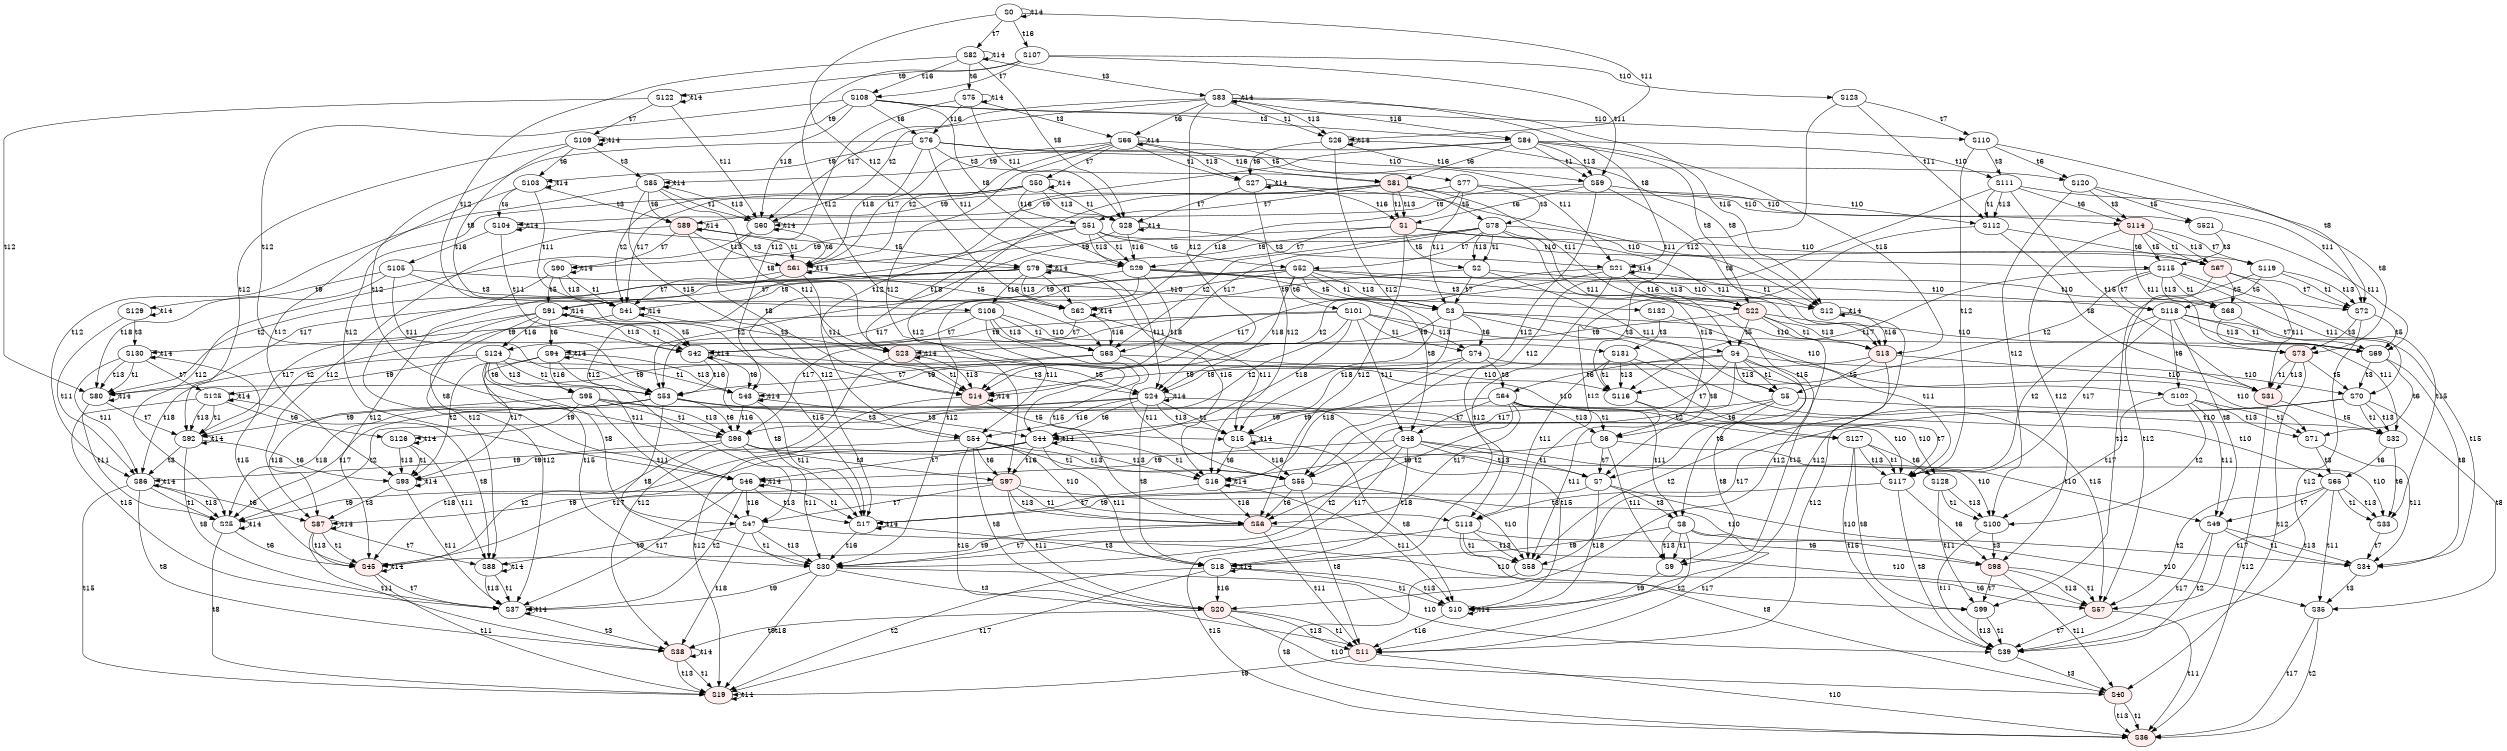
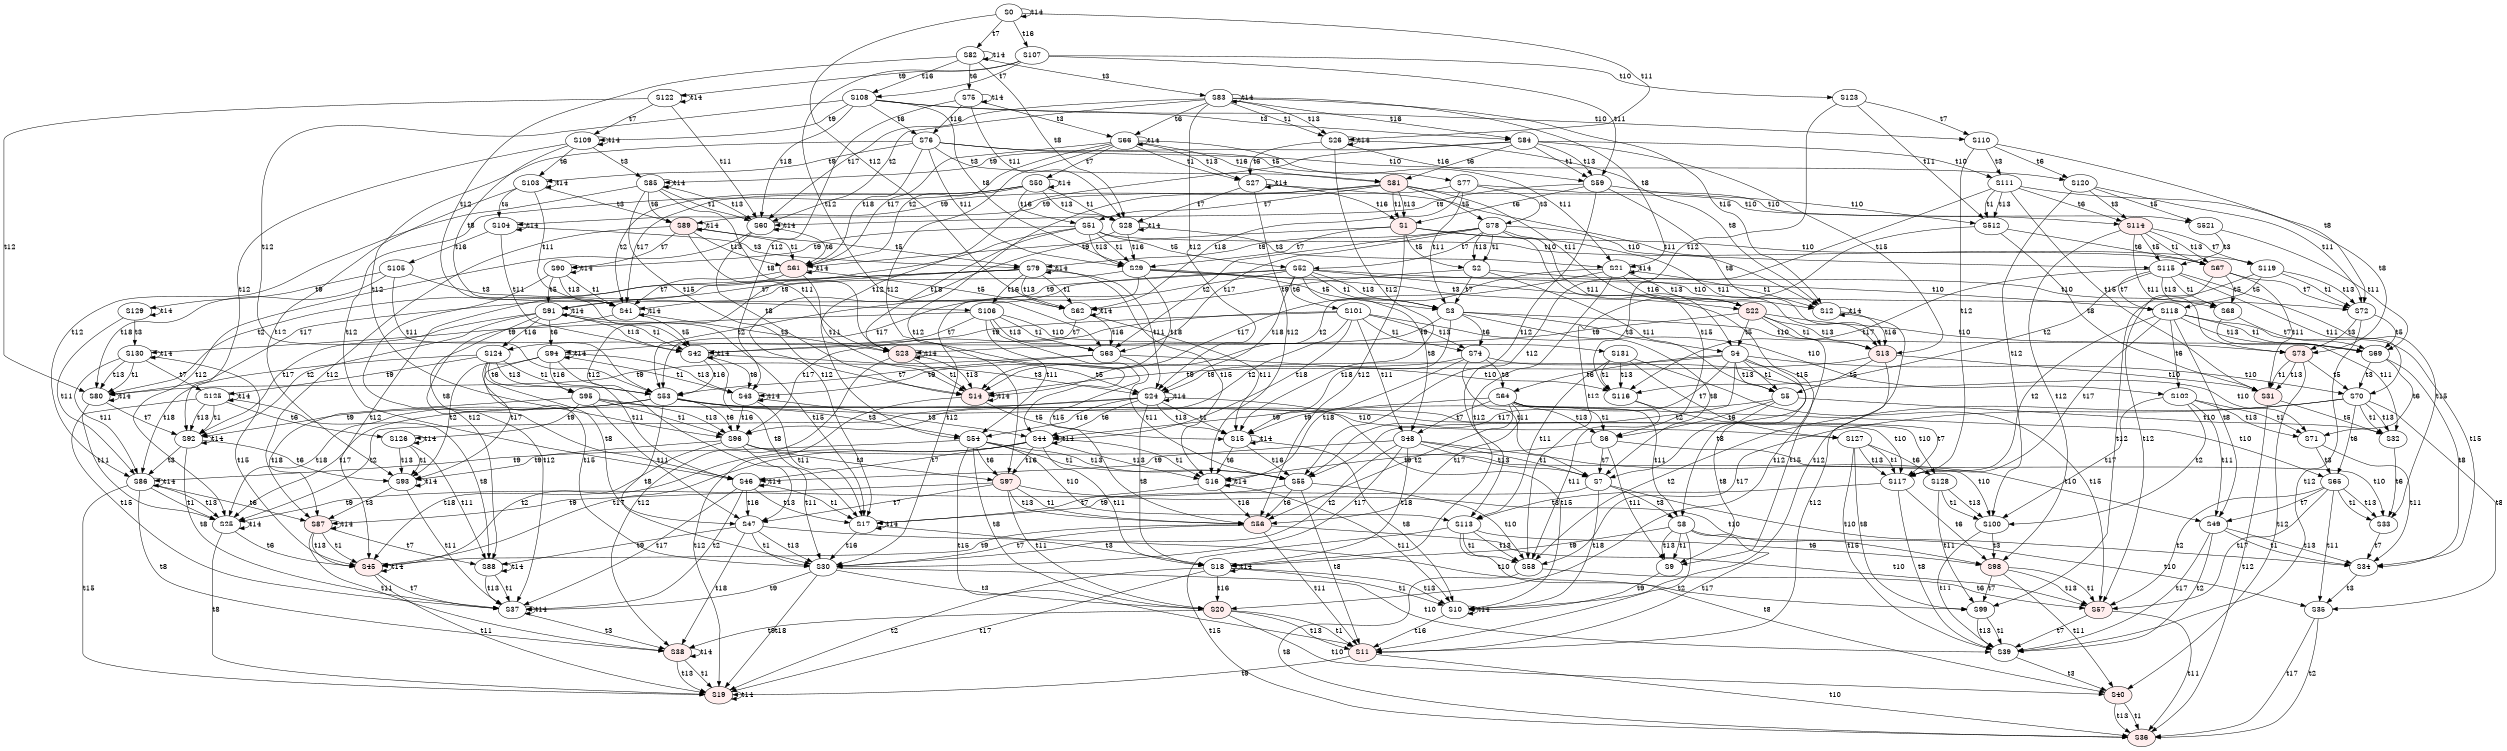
(1679, 173) -> none
(1992, 226) -> (1992, 226)
(1657, 311) -> none
(1473, 383) -> (1544, 430)
none -> (1516, 419)
(2372, 462) -> (2349, 438)
